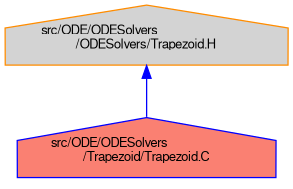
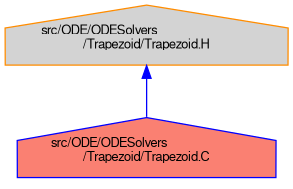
(147, 38) -> (147, 38)
